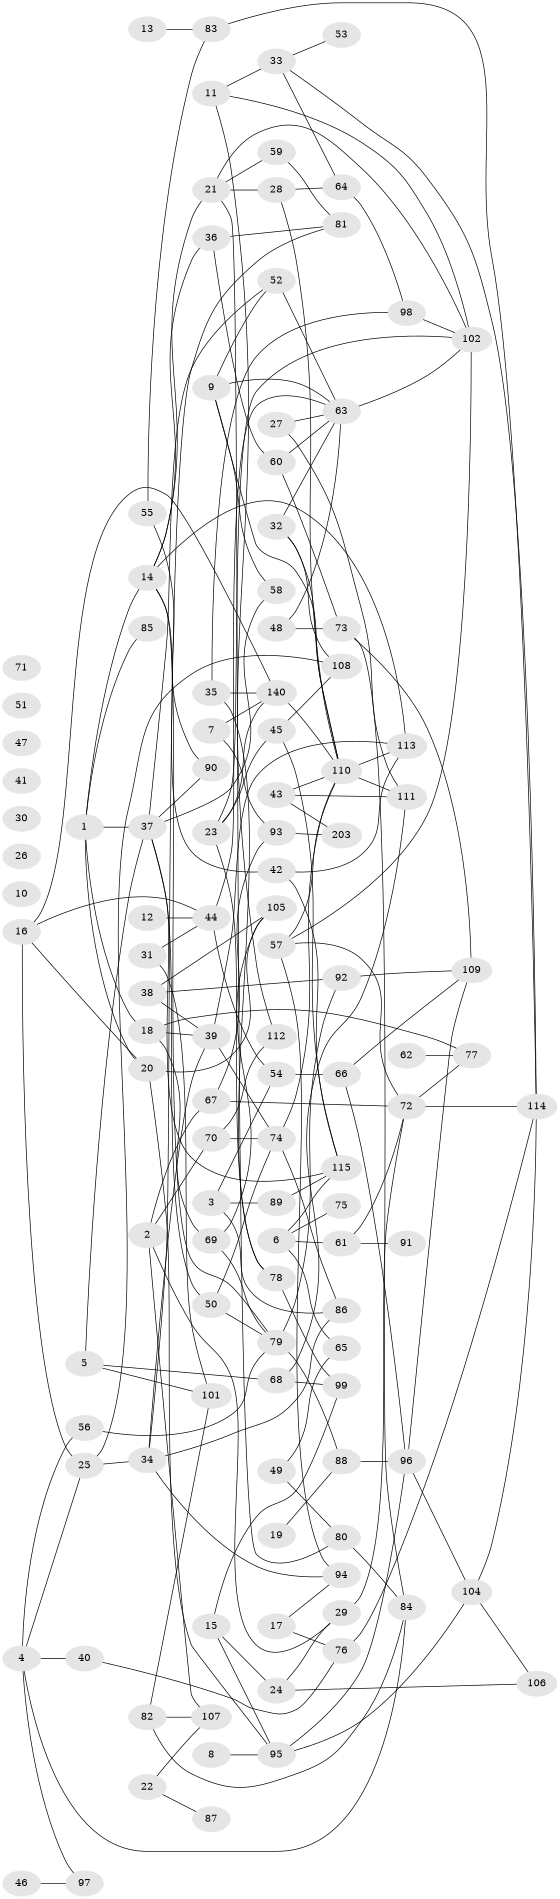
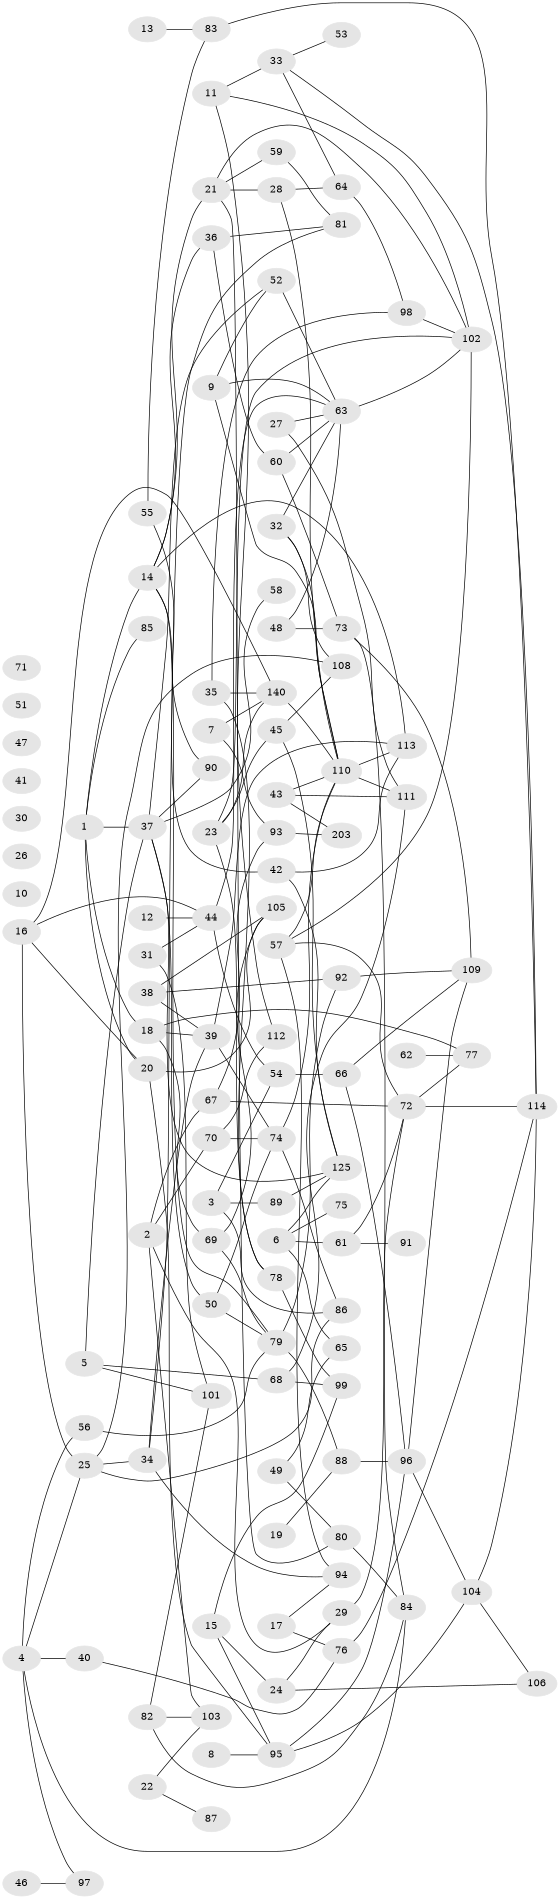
(238, 492) -> none
(342, 1168) -> (342, 1168)
(275, 1418) -> (258, 1452)
(211, 1717) -> (211, 1717)
